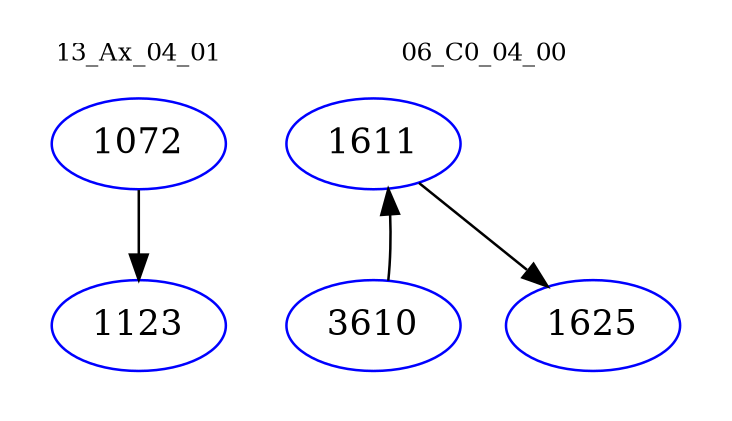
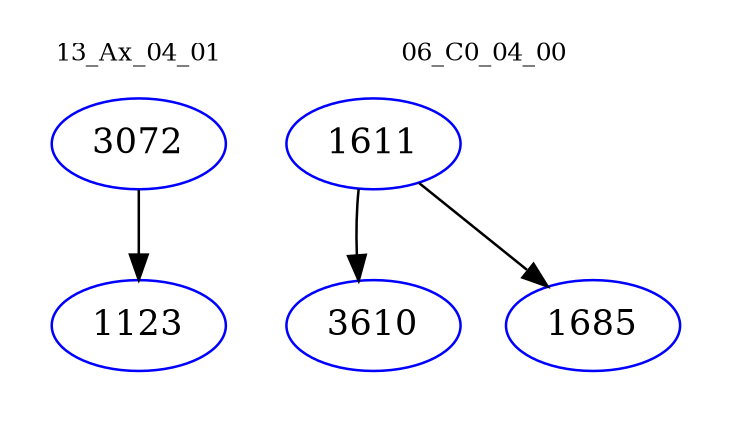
(139, 144) -> (139, 144)
(390, 248) -> (357, 222)
(593, 326) -> (593, 326)
